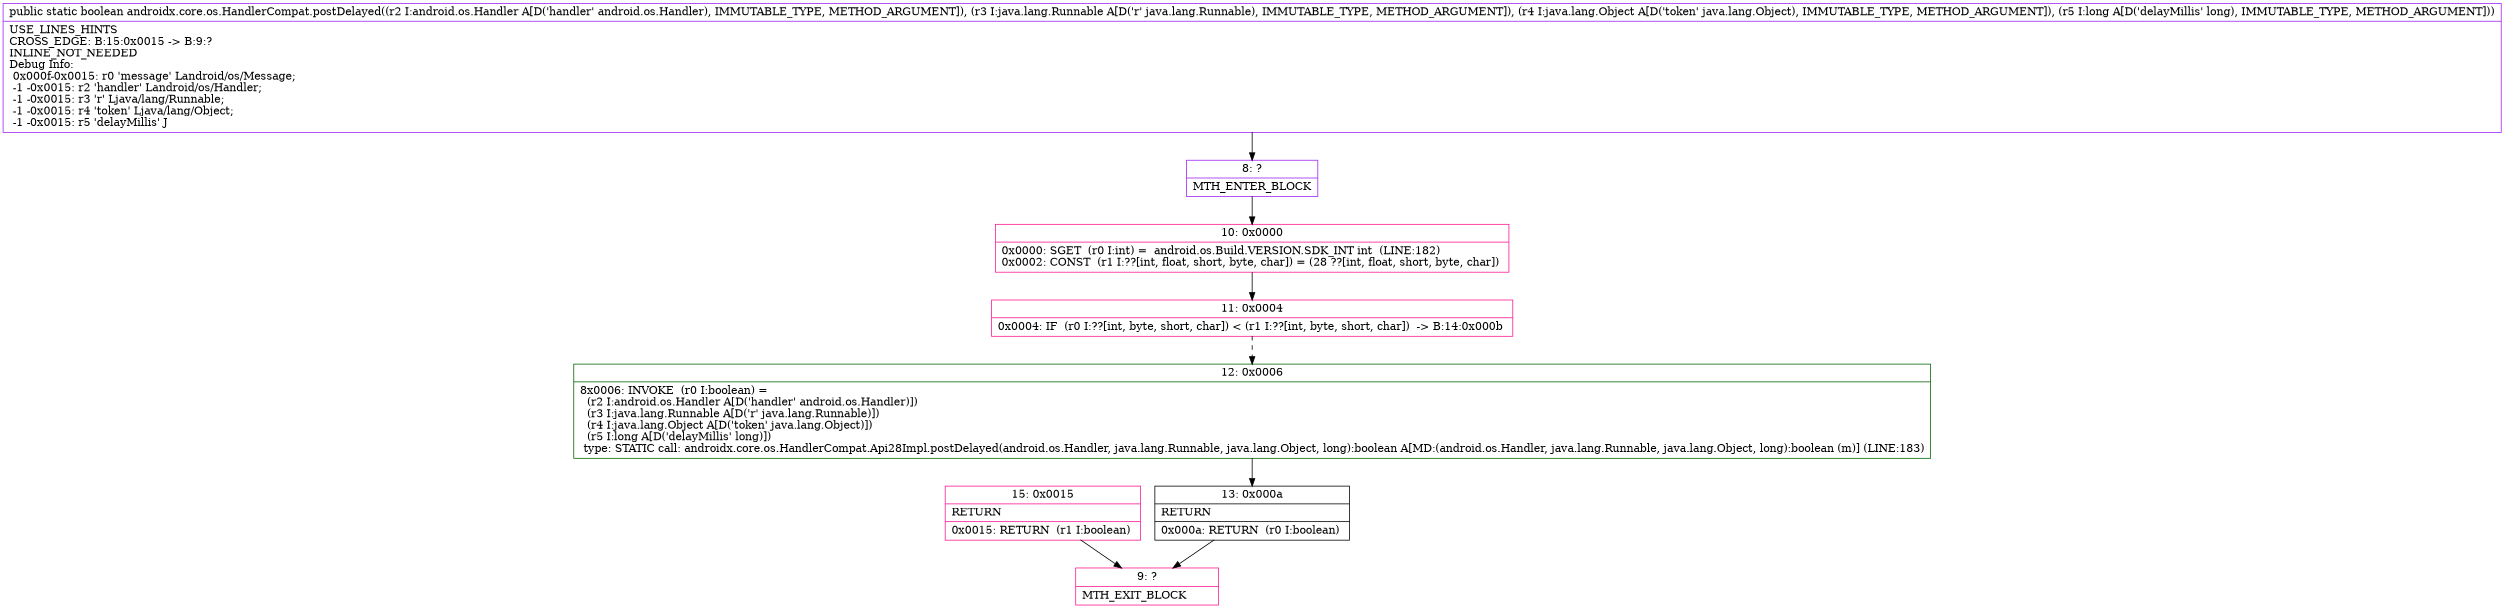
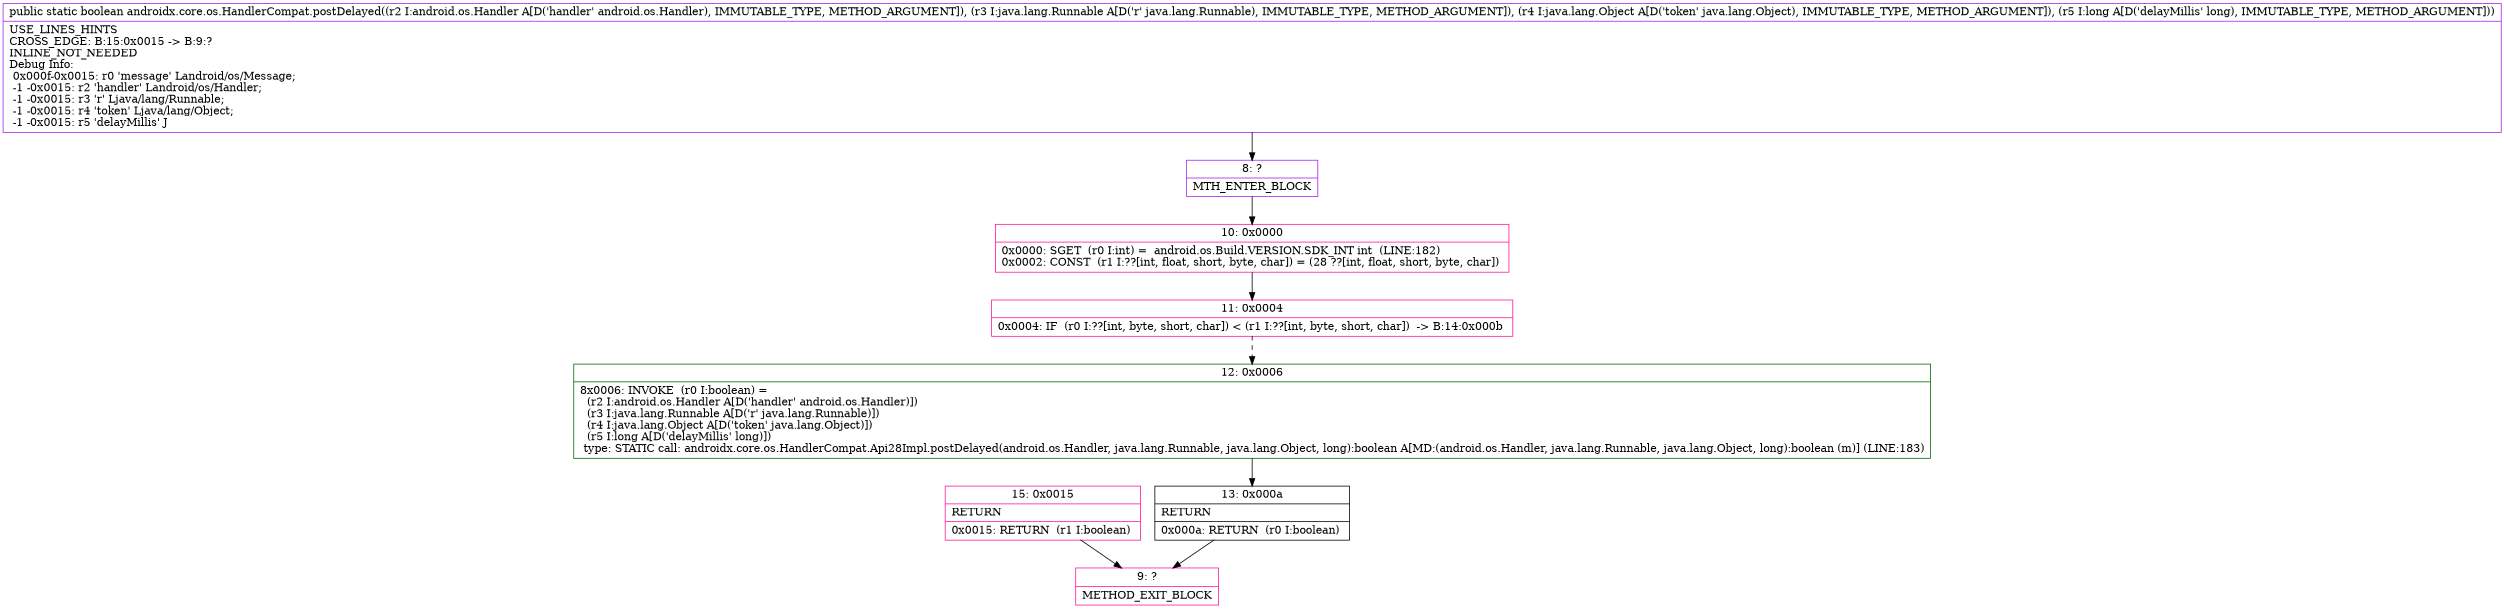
(1134, 595) -> (1147, 595)
